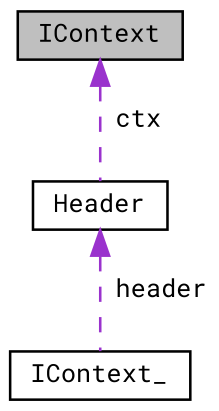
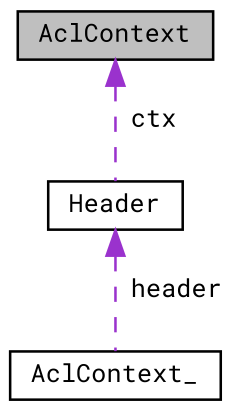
(100, 36) -> (115, 36)
(100, 376) -> (115, 376)
